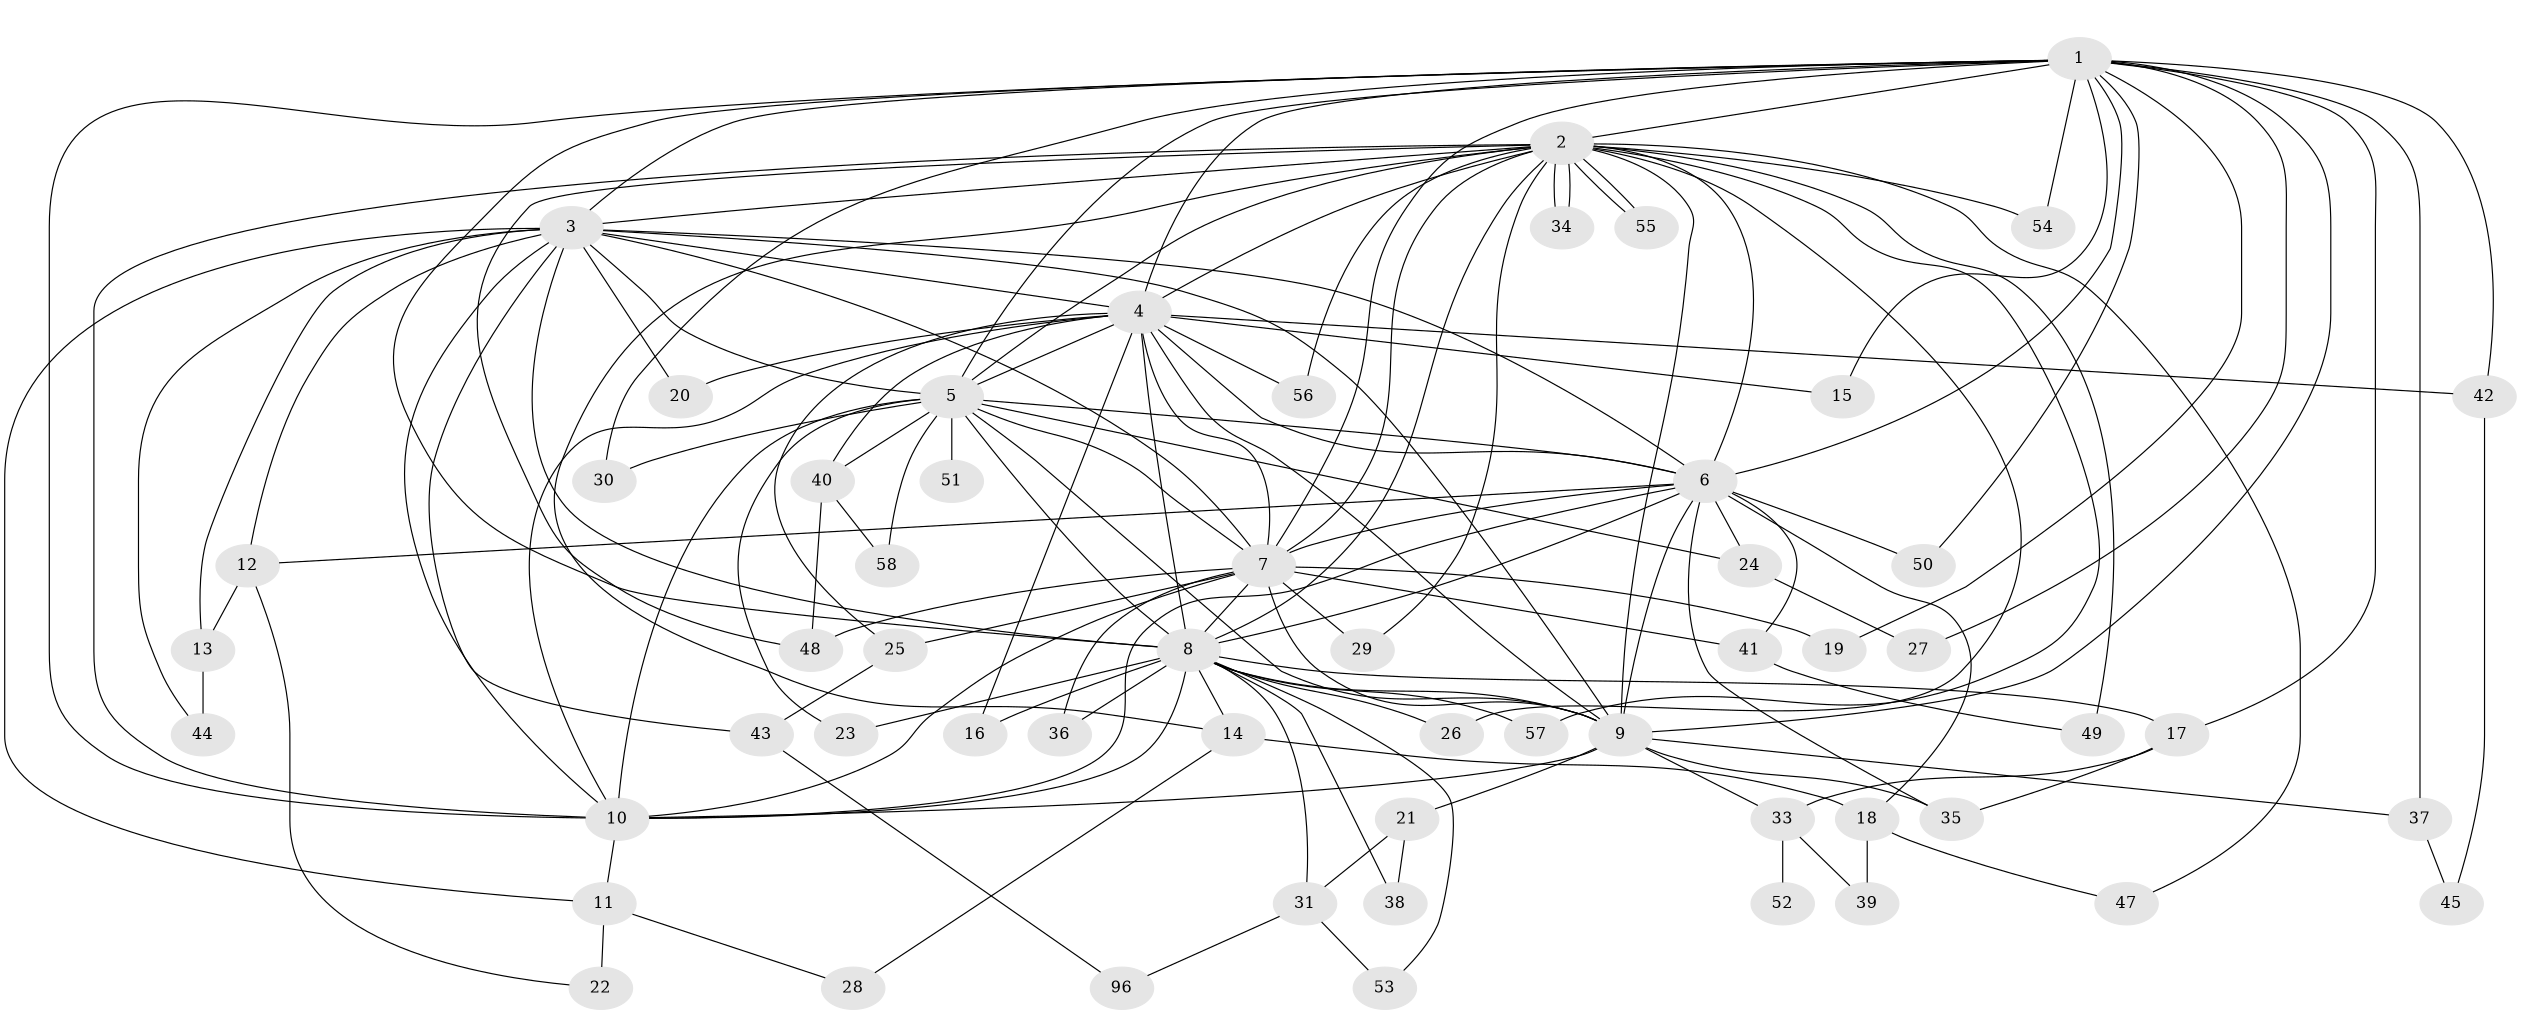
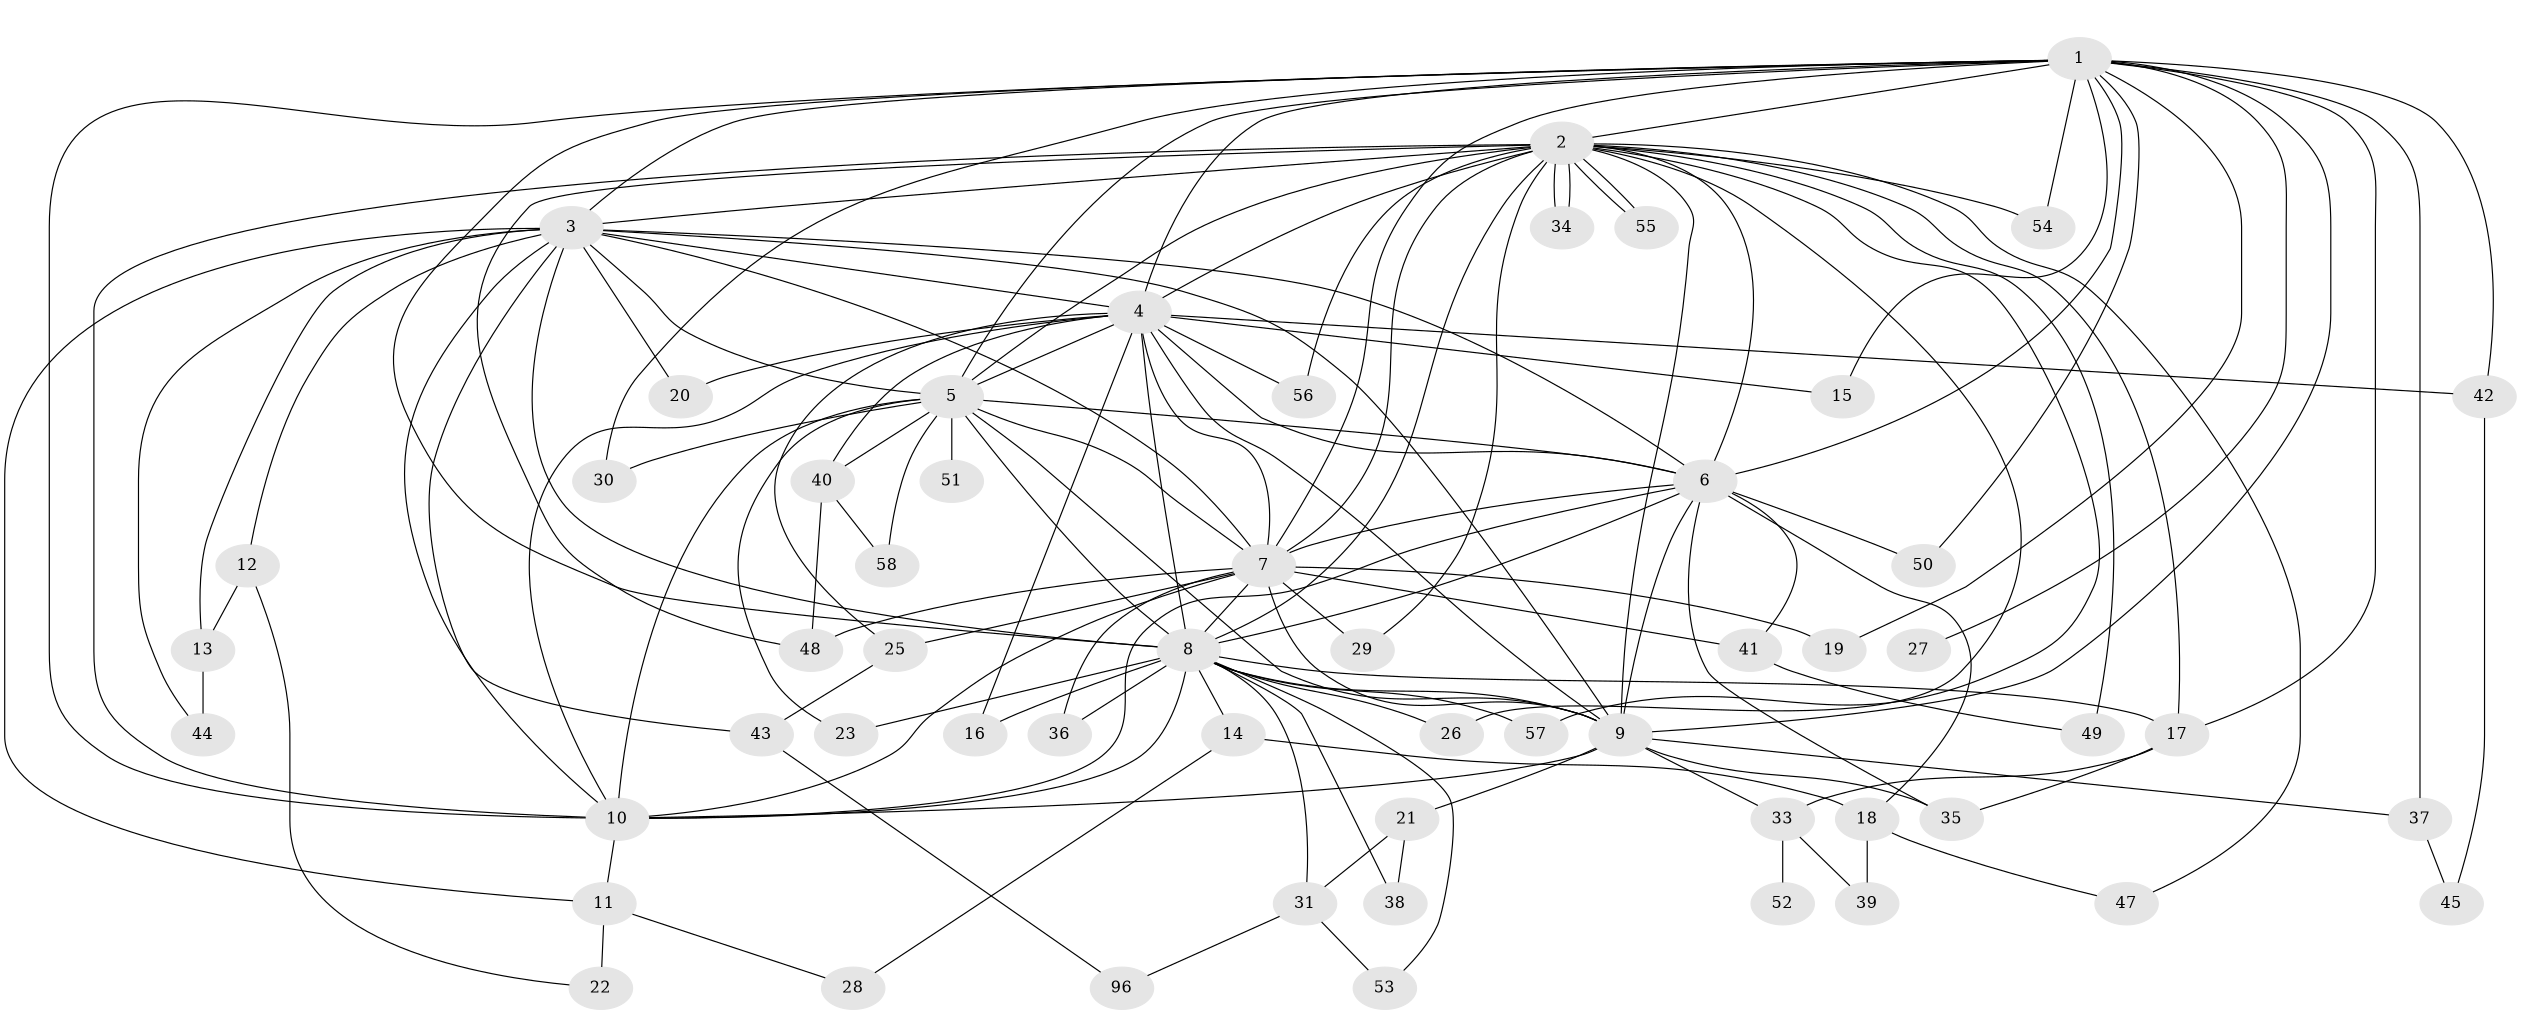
(676, 307) -> (2018, 269)
(976, 524) -> none
(1750, 566) -> none
